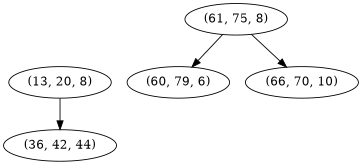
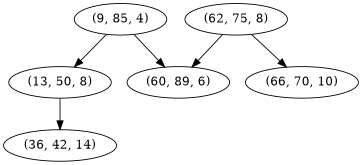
none -> (121, 19)
(236, 19) -> (236, 19)
(60, 82) -> (60, 82)
(178, 82) -> (178, 82)
(60, 145) -> (60, 145)
